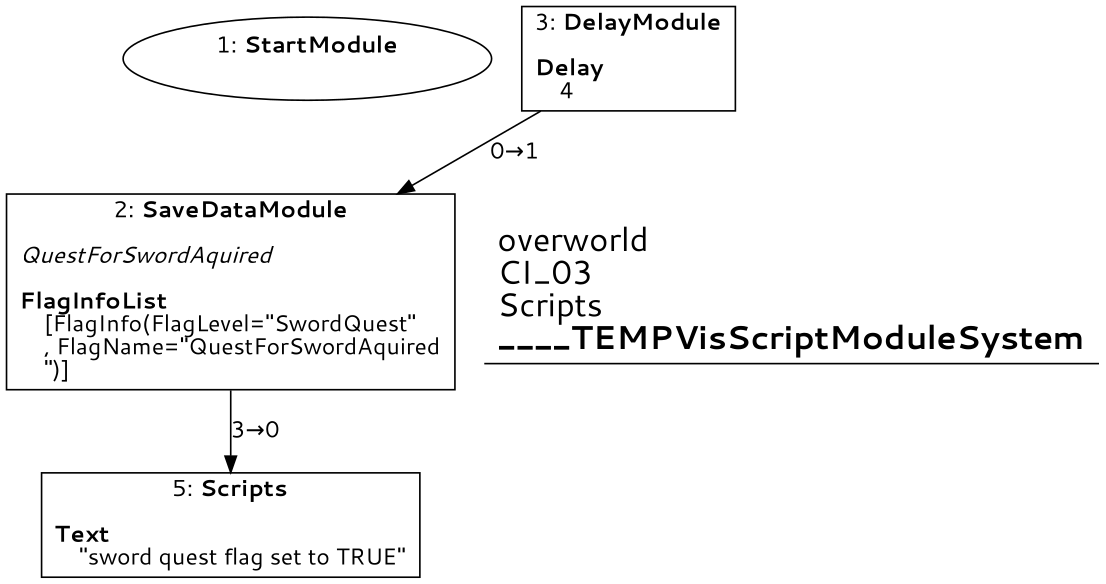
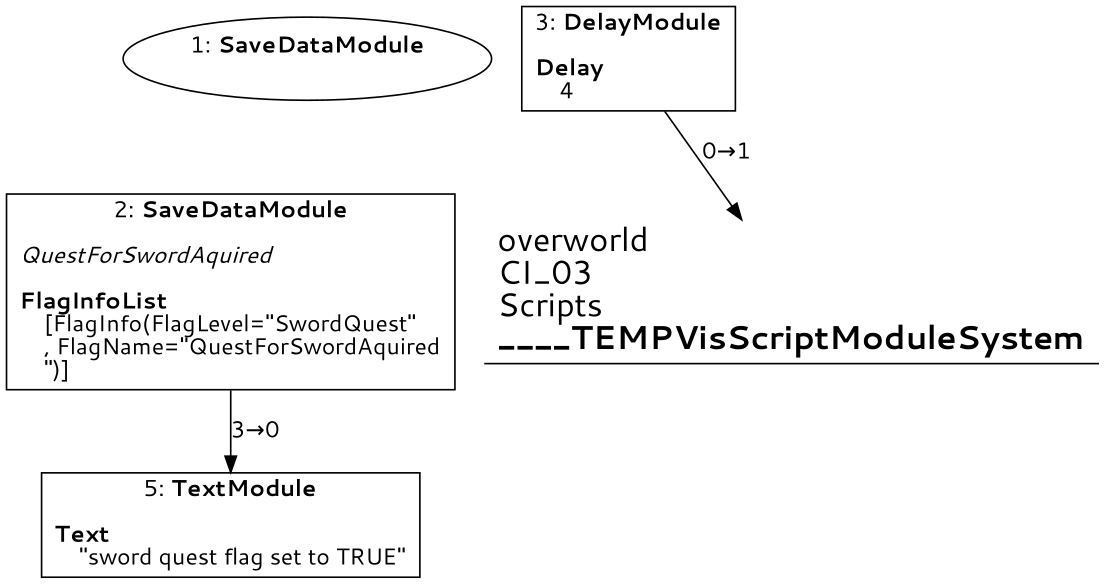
(321, 46) -> (321, 46)
(476, 148) -> (698, 159)
(245, 489) -> (245, 489)
